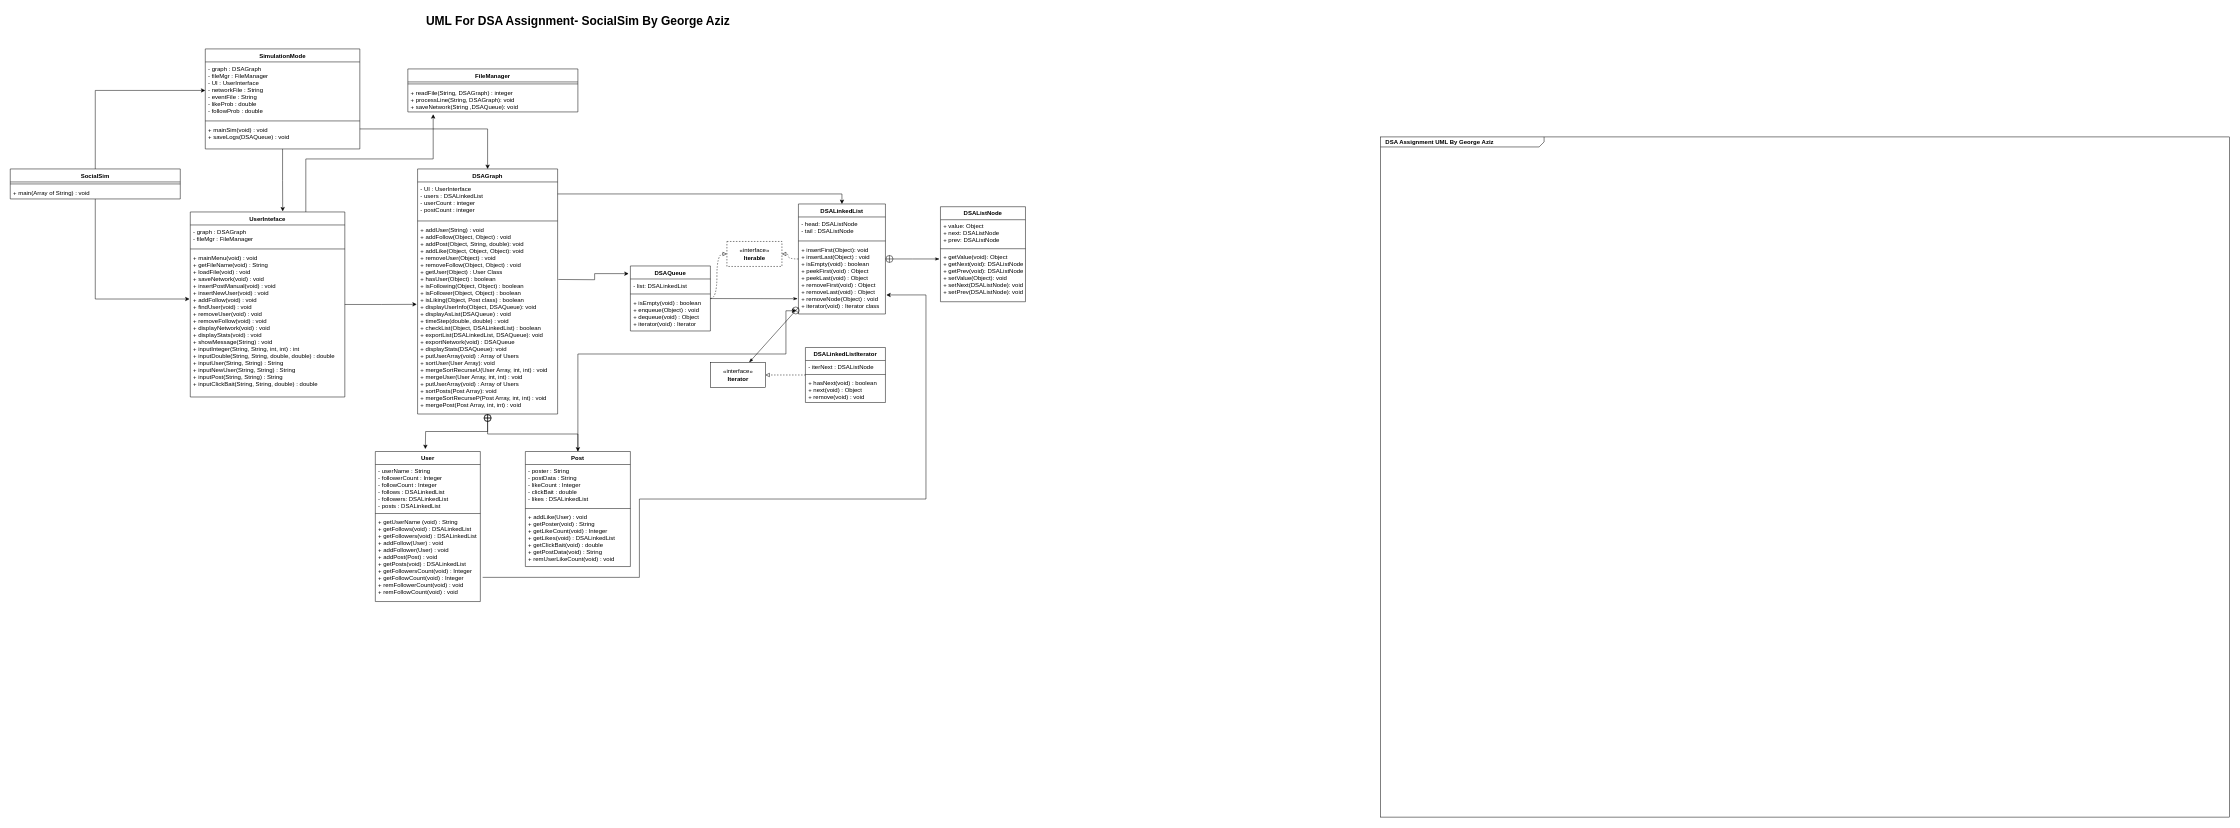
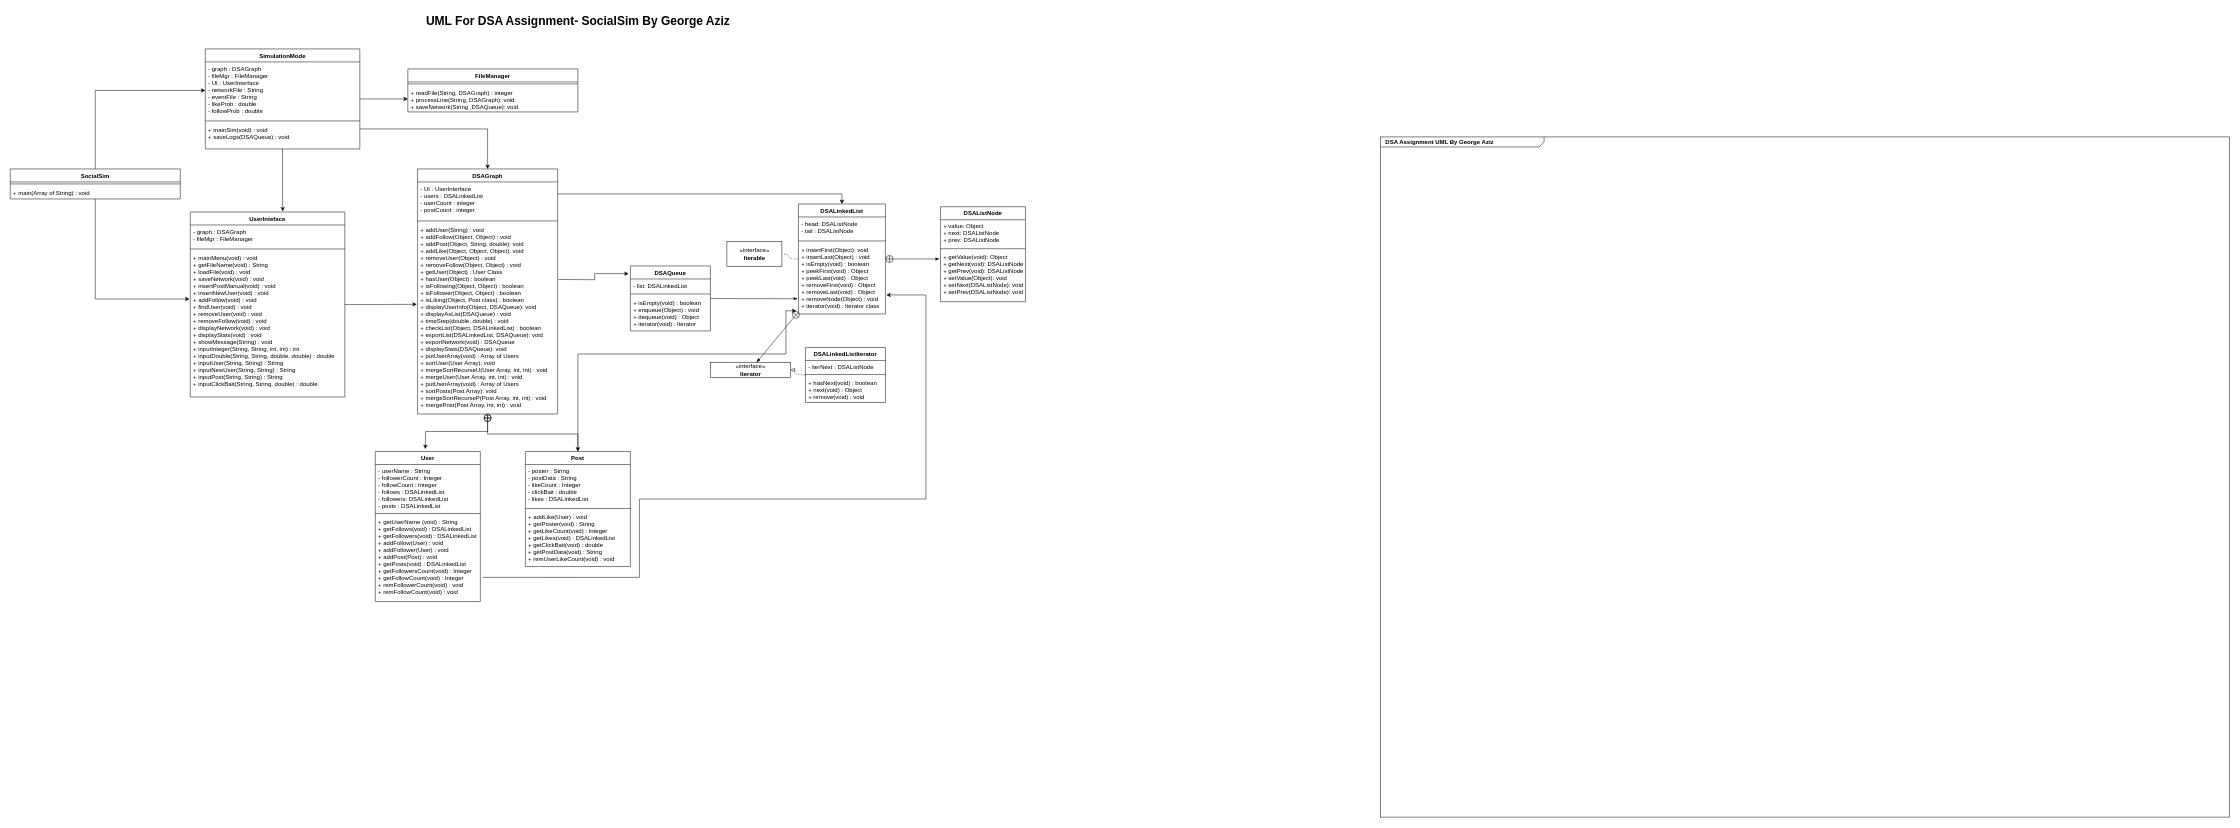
none -> (403, 99)
(433, 118) -> none
(754, 254) -> (754, 254)
(787, 254) -> (785, 254)
(716, 286) -> none
(738, 375) -> (750, 370)
